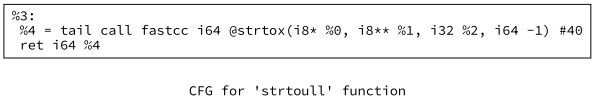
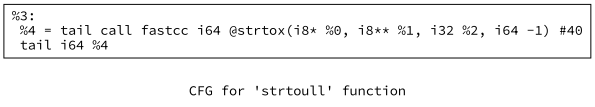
(56, 45) -> (60, 45)
